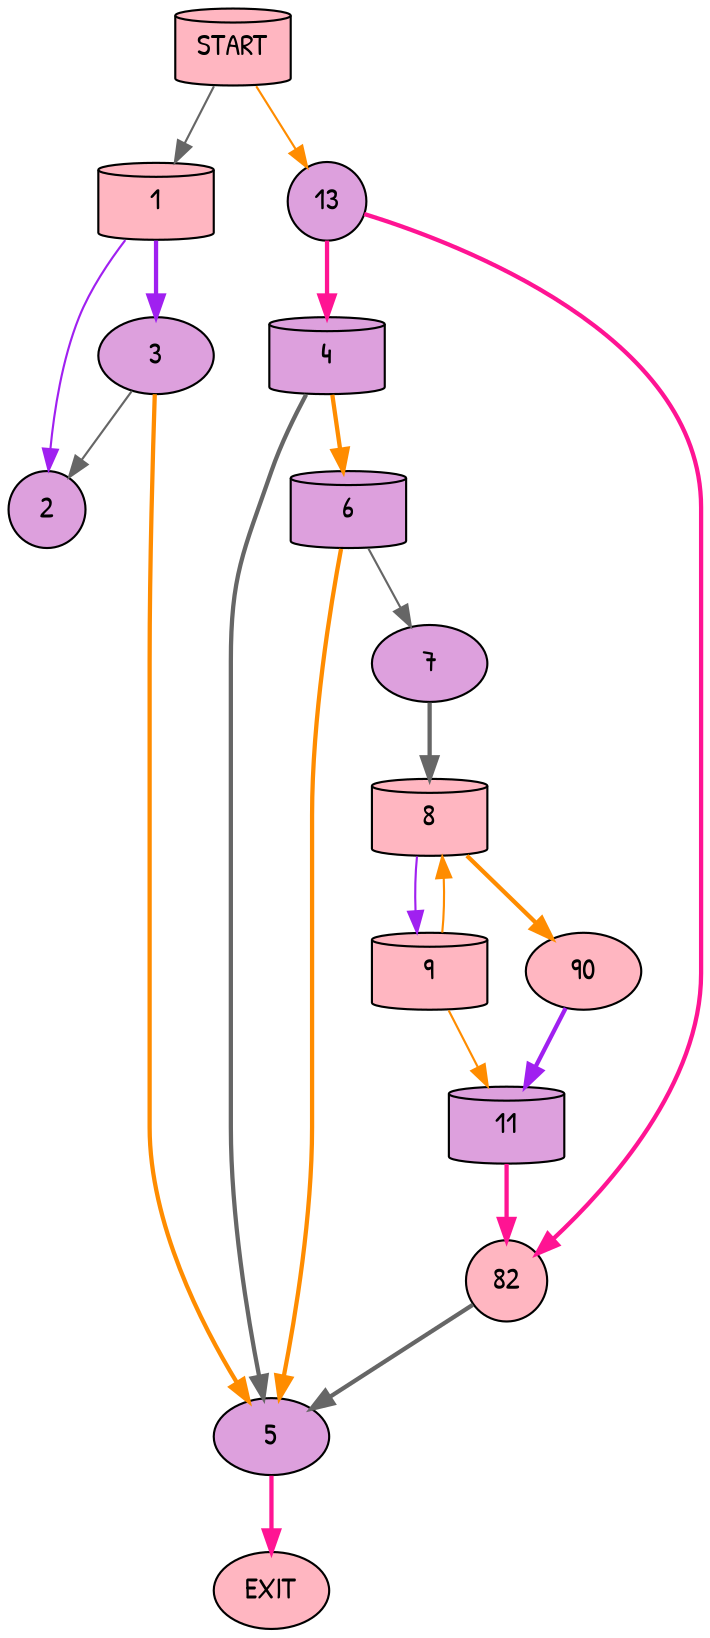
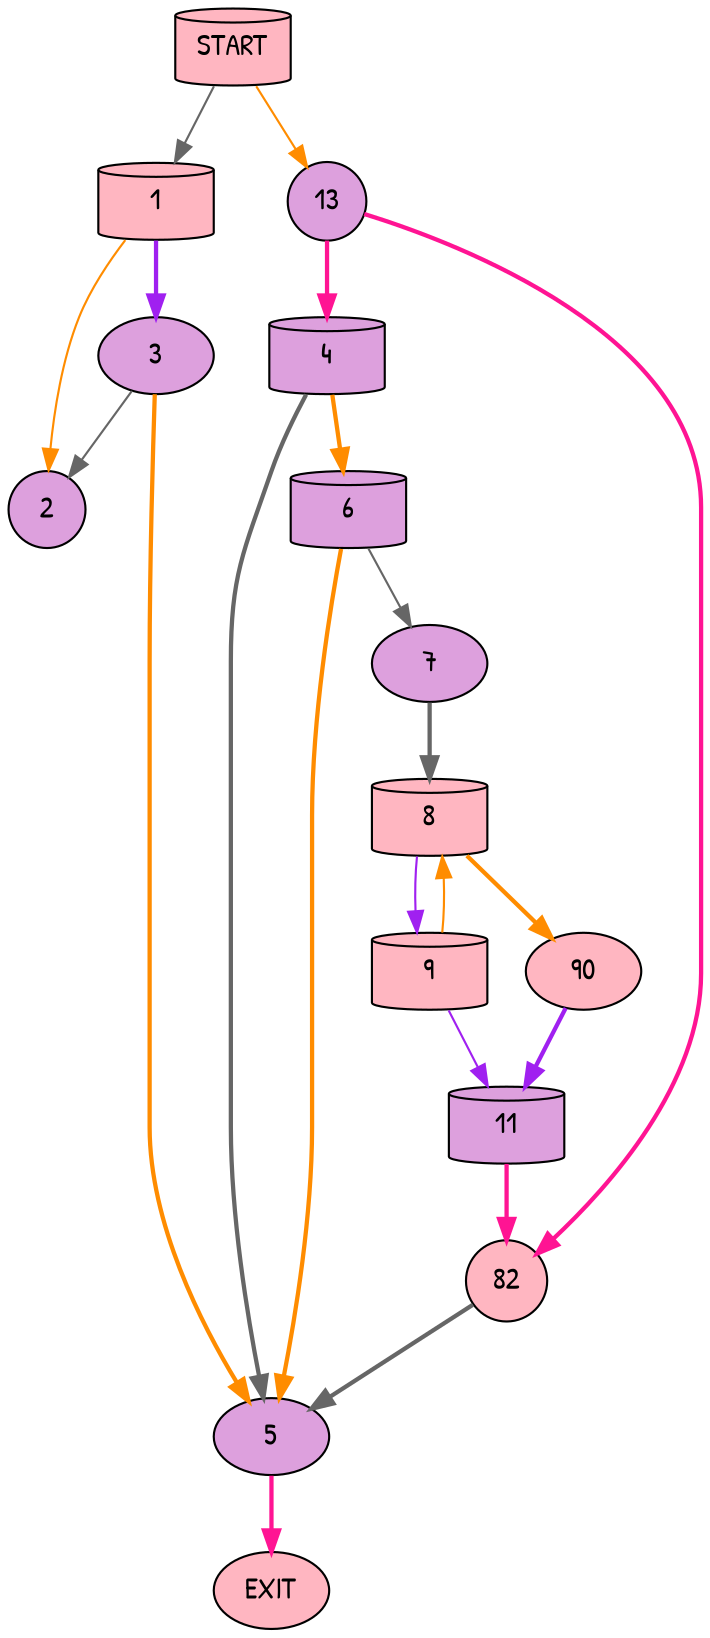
(72, 338) -> (72, 338)
(463, 1039) -> (463, 1039)
